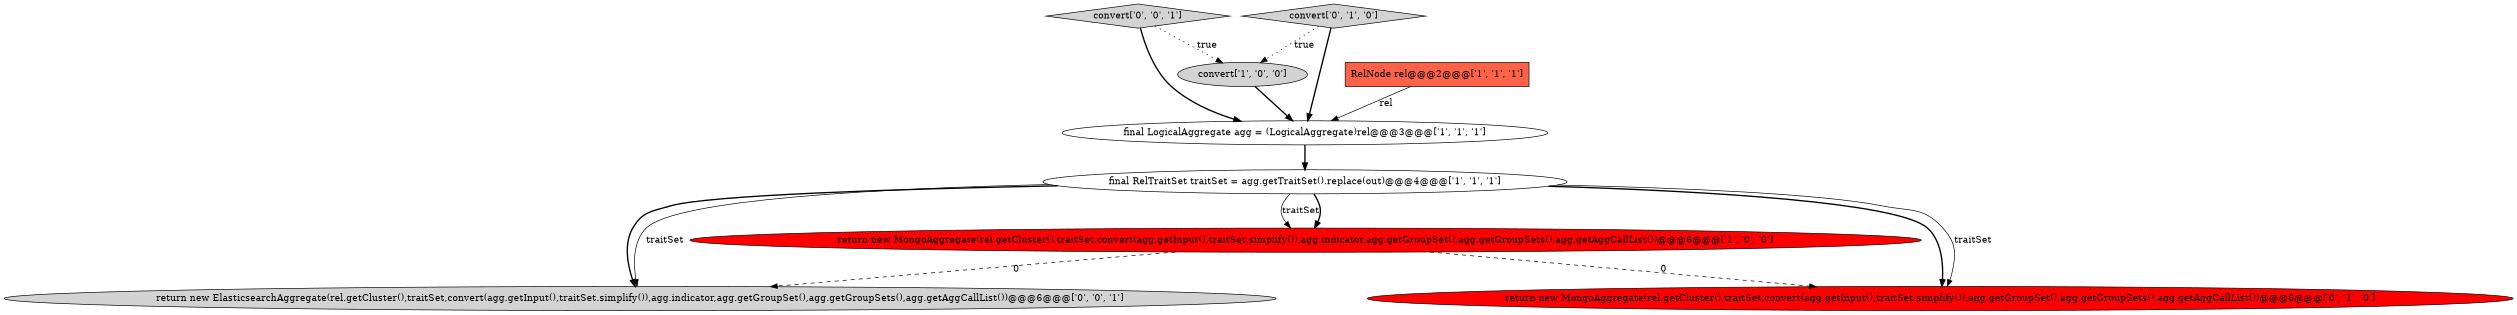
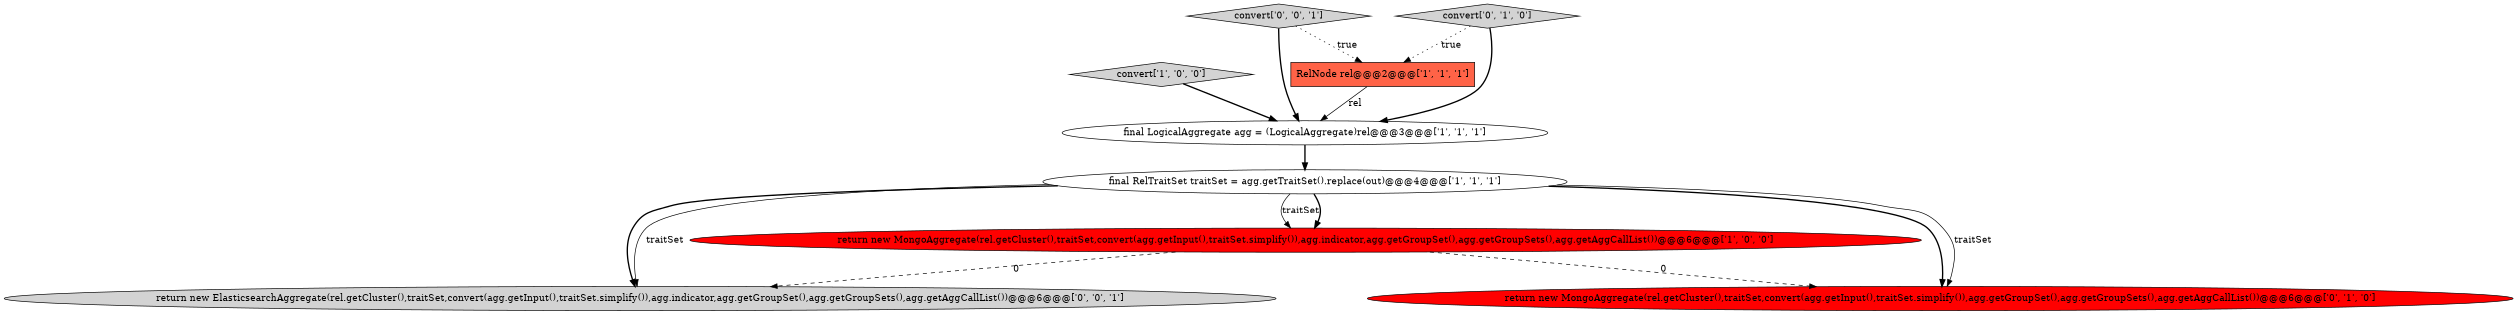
(1186, 43) -> (1326, 43)
(1292, 43) -> (1440, 43)
(1243, 74) -> (1161, 74)
